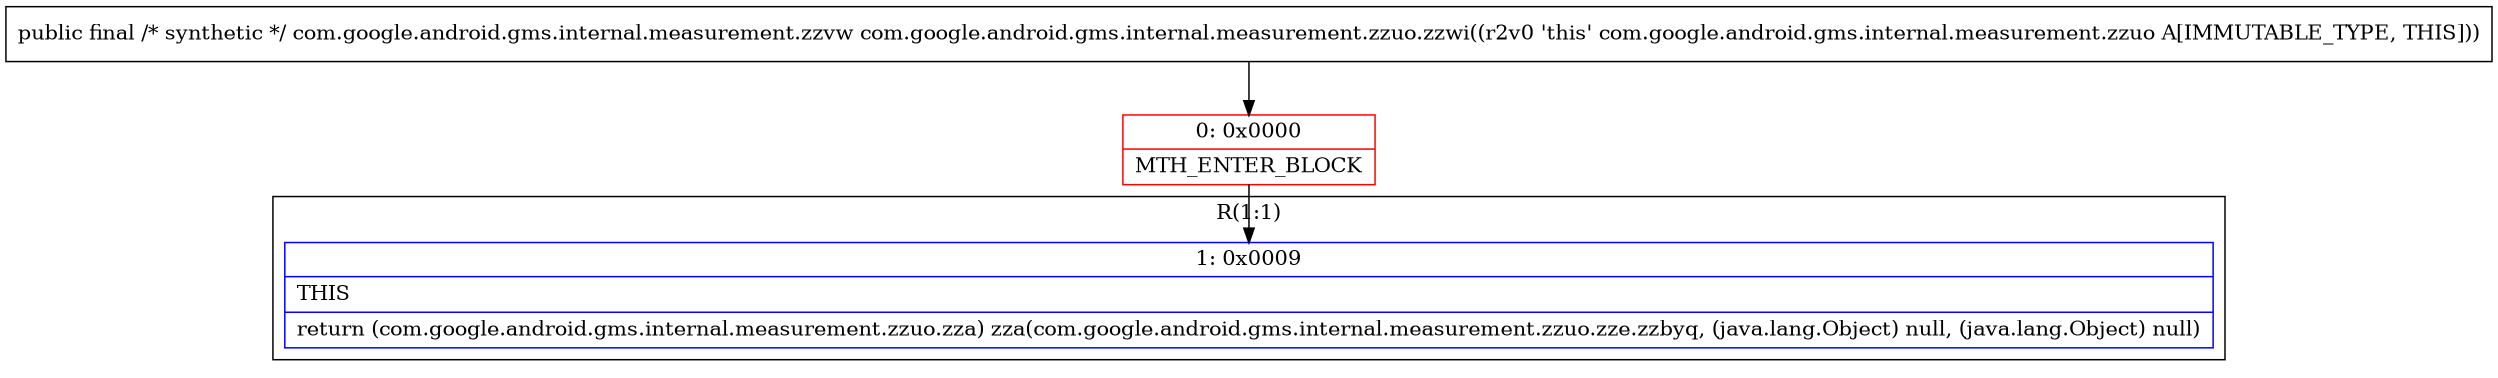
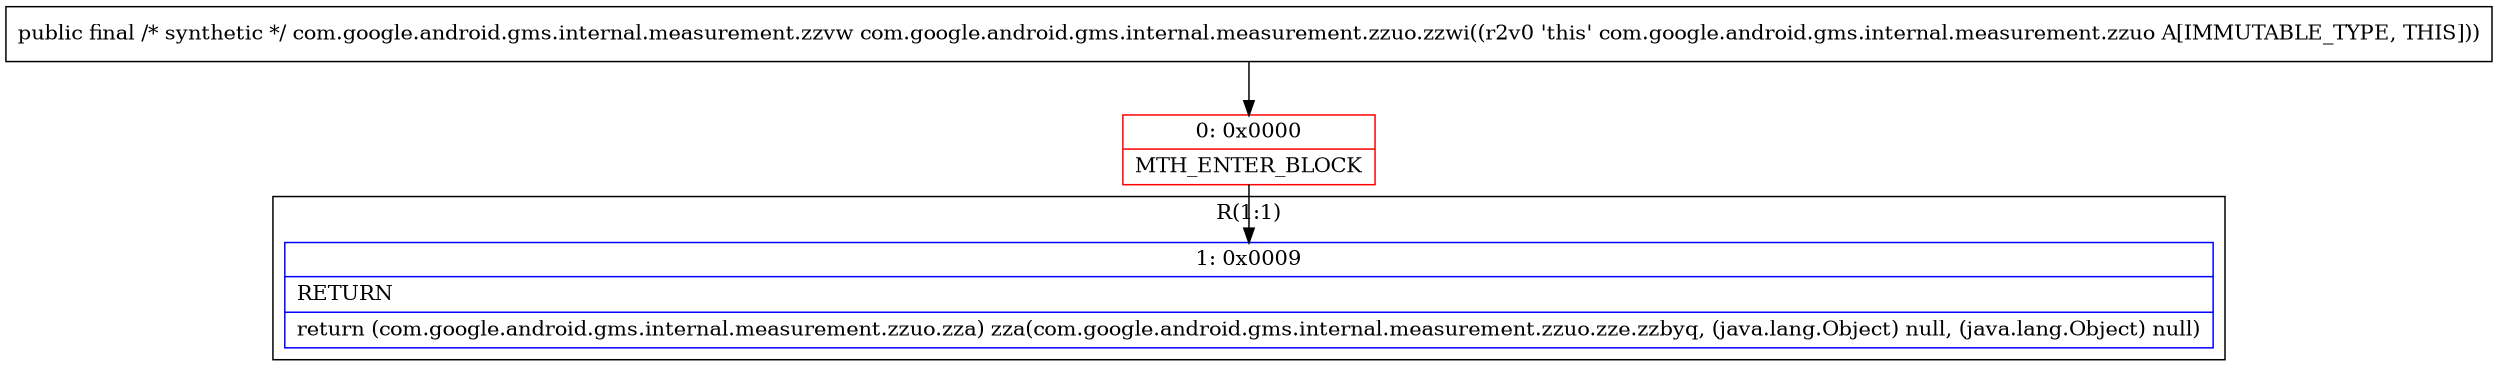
(324, 294) -> (345, 294)
